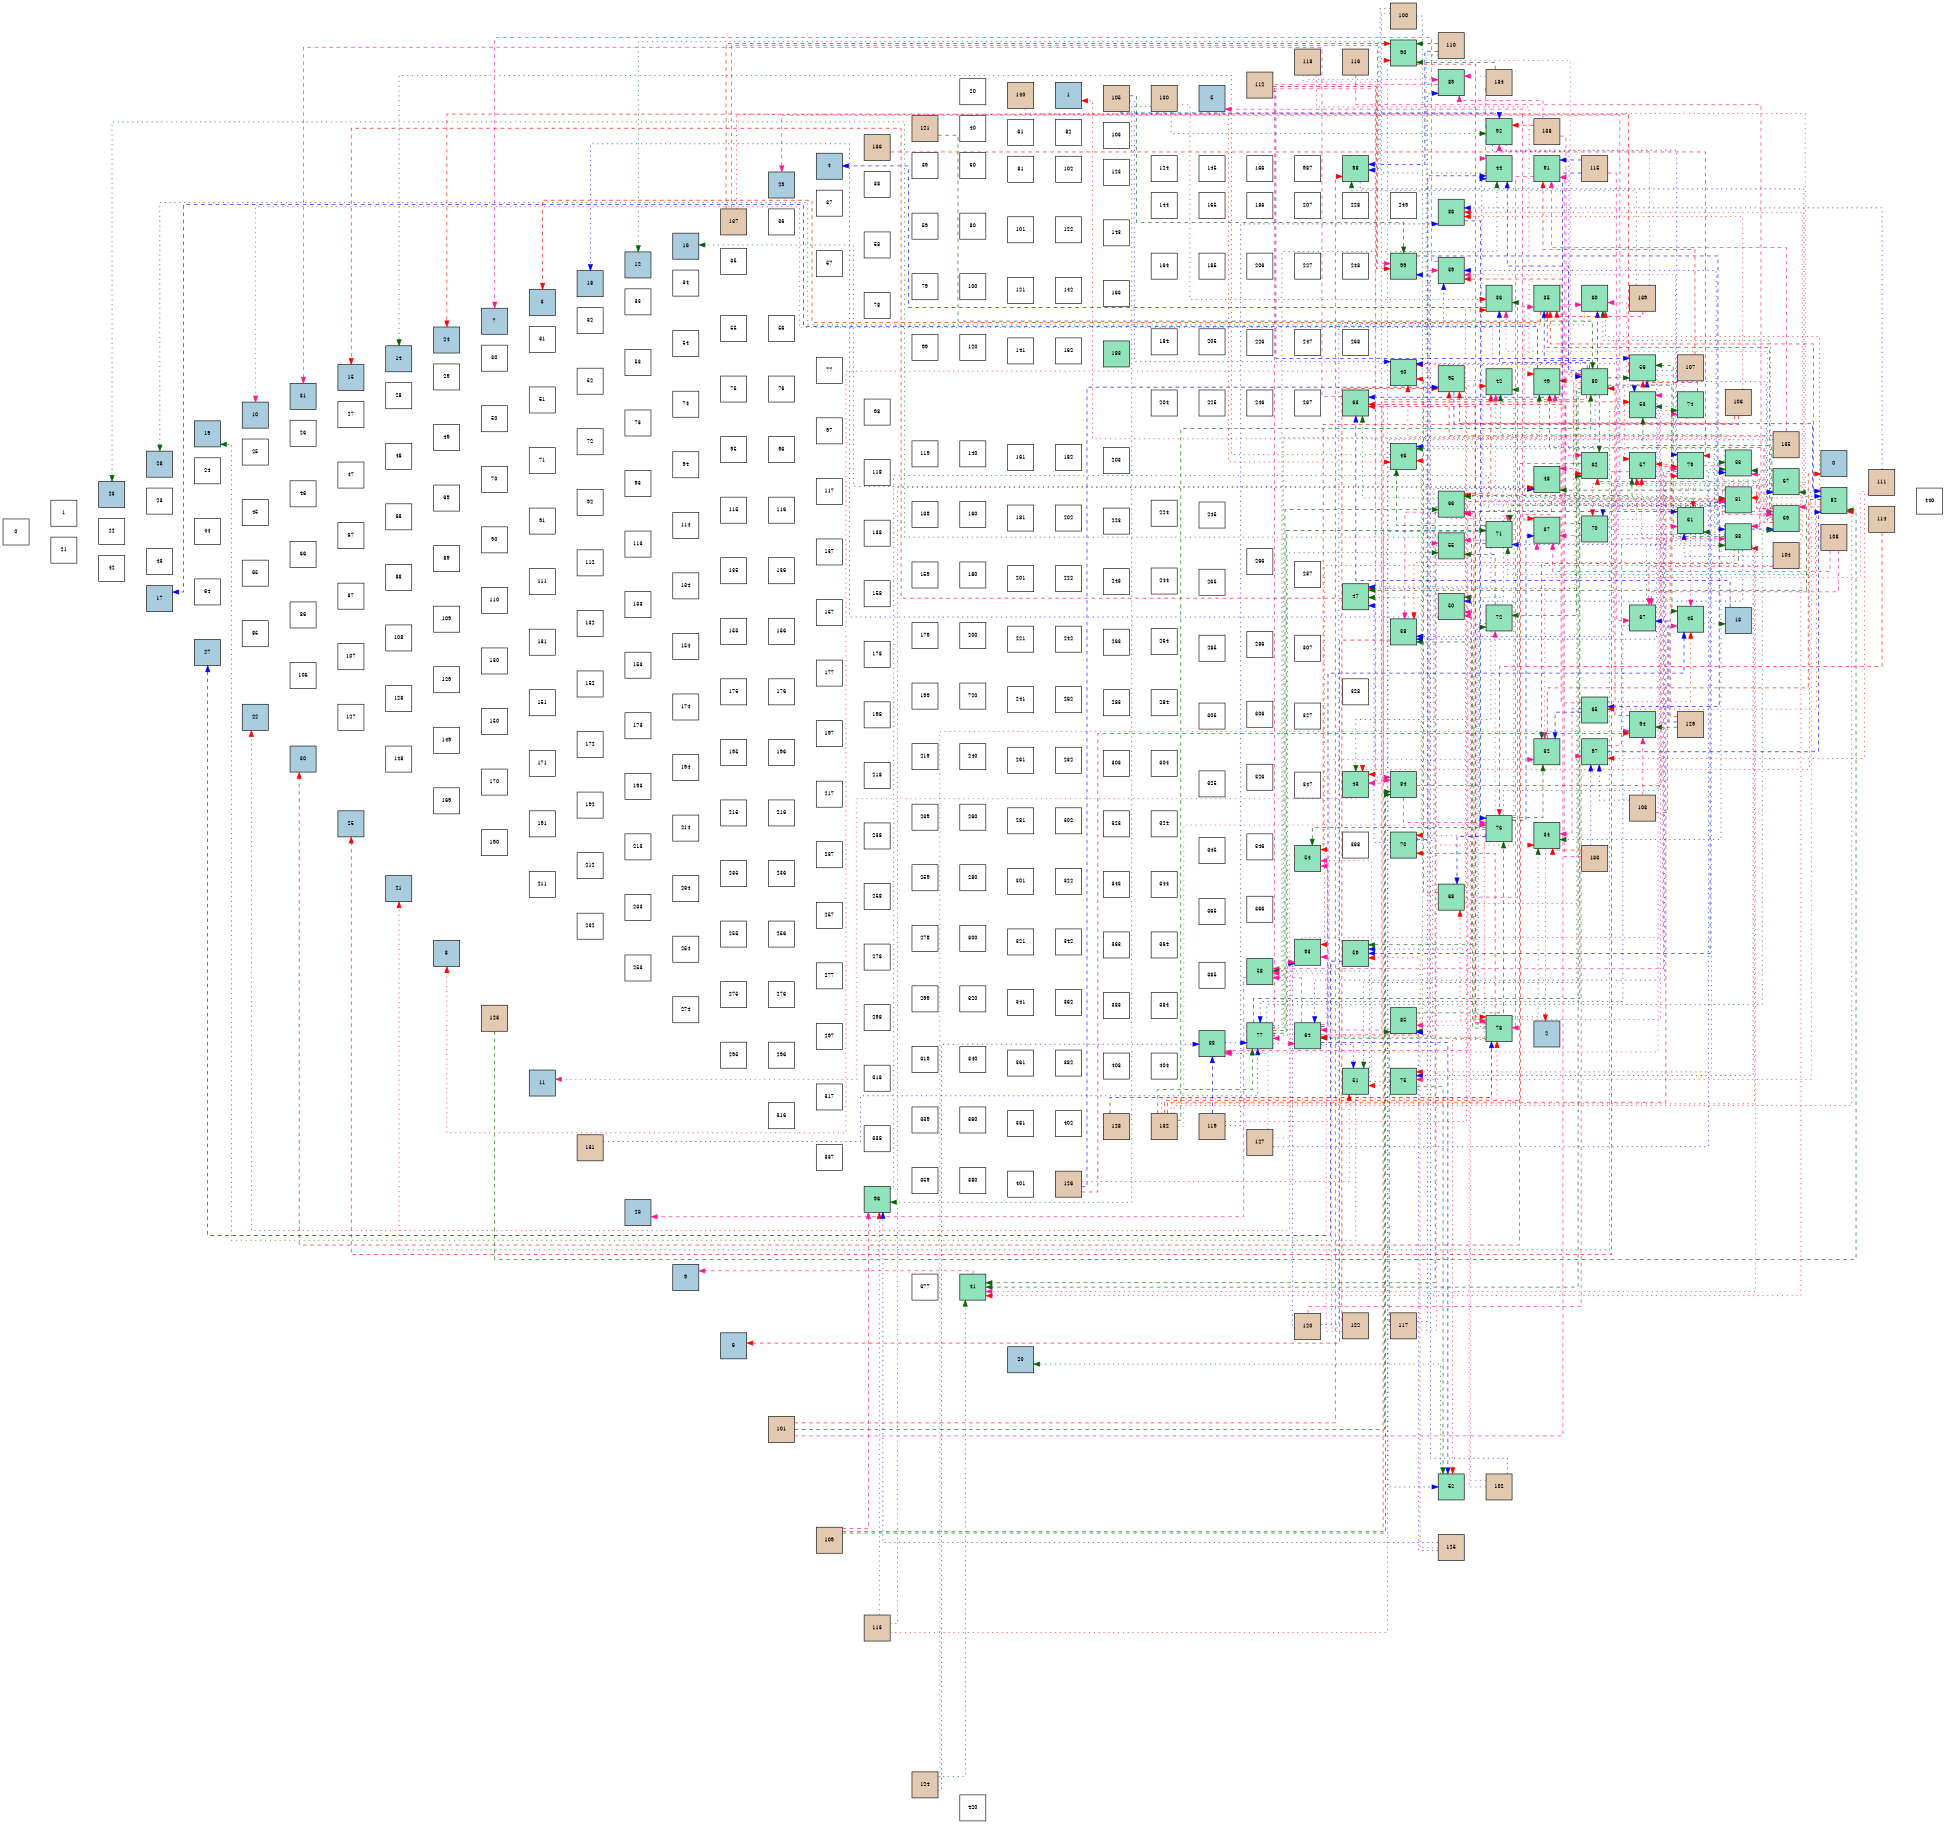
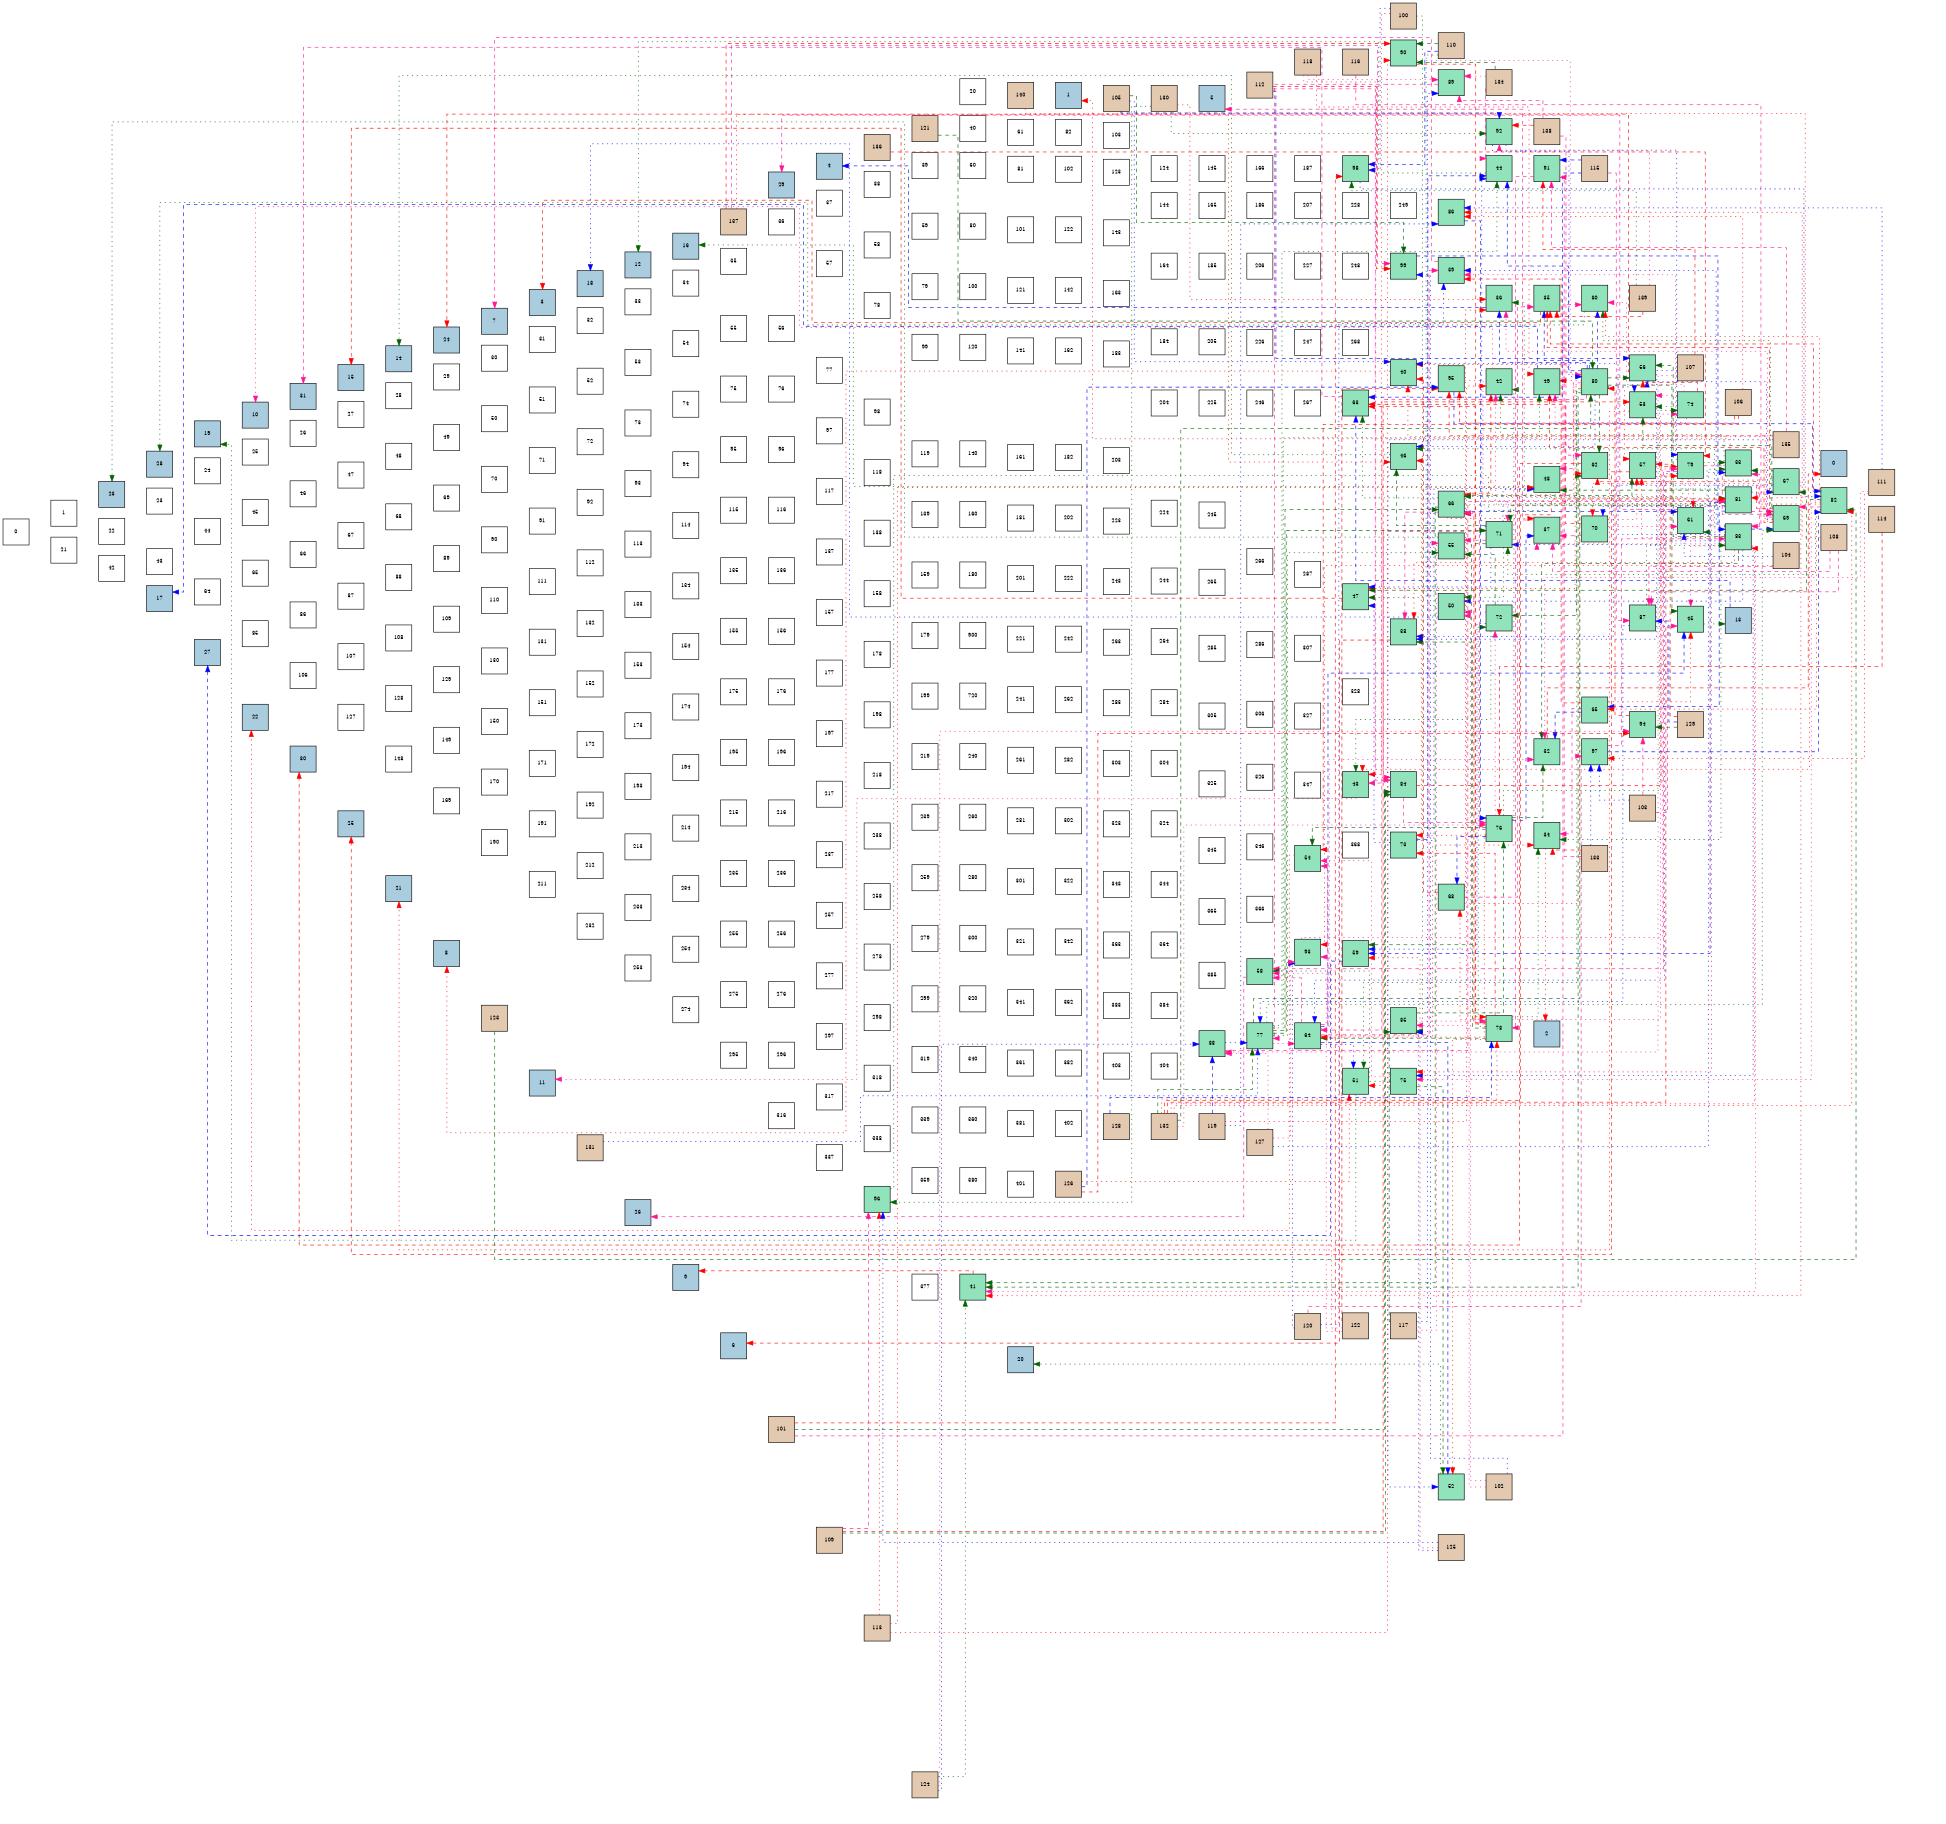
(1308, 169) -> (1308, 169)
(1116, 354) -> (1116, 354)
(1930, 501) -> none
(973, 636) -> (973, 636)
(841, 1271) -> (841, 1271)
(973, 1808) -> none
